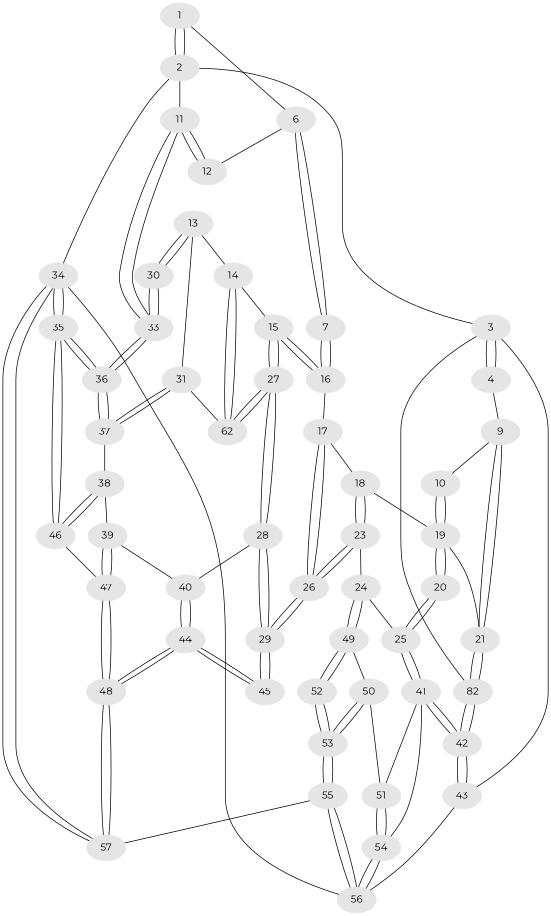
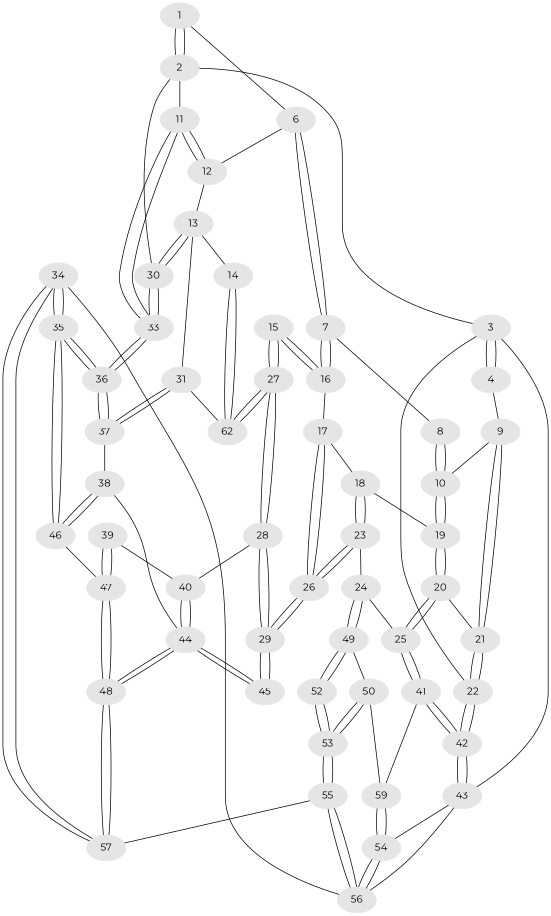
(109, 167) -> (144, 169)
none -> (200, 198)
(254, 302) -> none
none -> (441, 432)
(106, 510) -> (145, 554)
(470, 585) -> (460, 614)
(473, 692) -> (473, 692)
(416, 773) -> (422, 822)
(381, 796) -> (381, 796)
